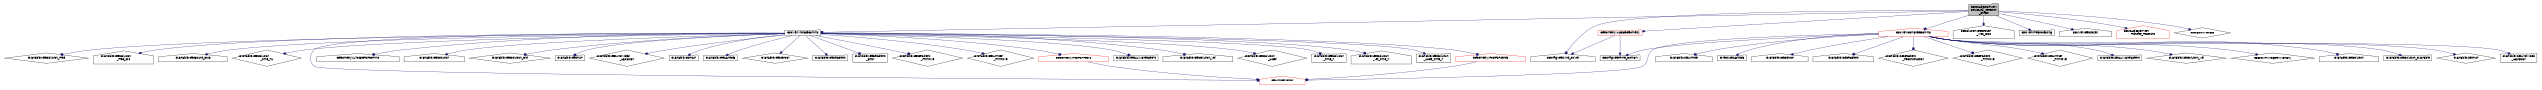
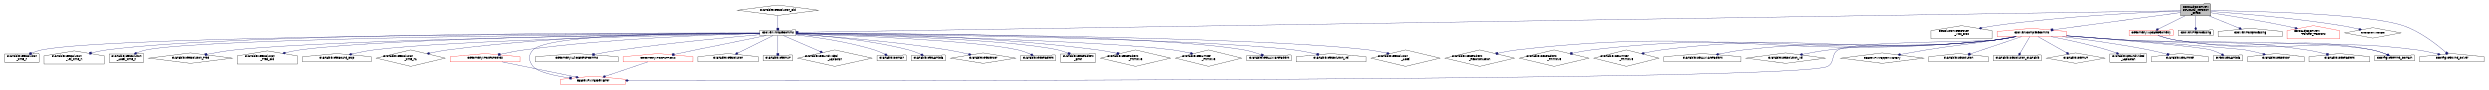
(2085, 33) -> (2250, 33)
(617, 43) -> (778, 21)
(2120, 58) -> (1702, 58)
(1282, 81) -> (593, 81)
